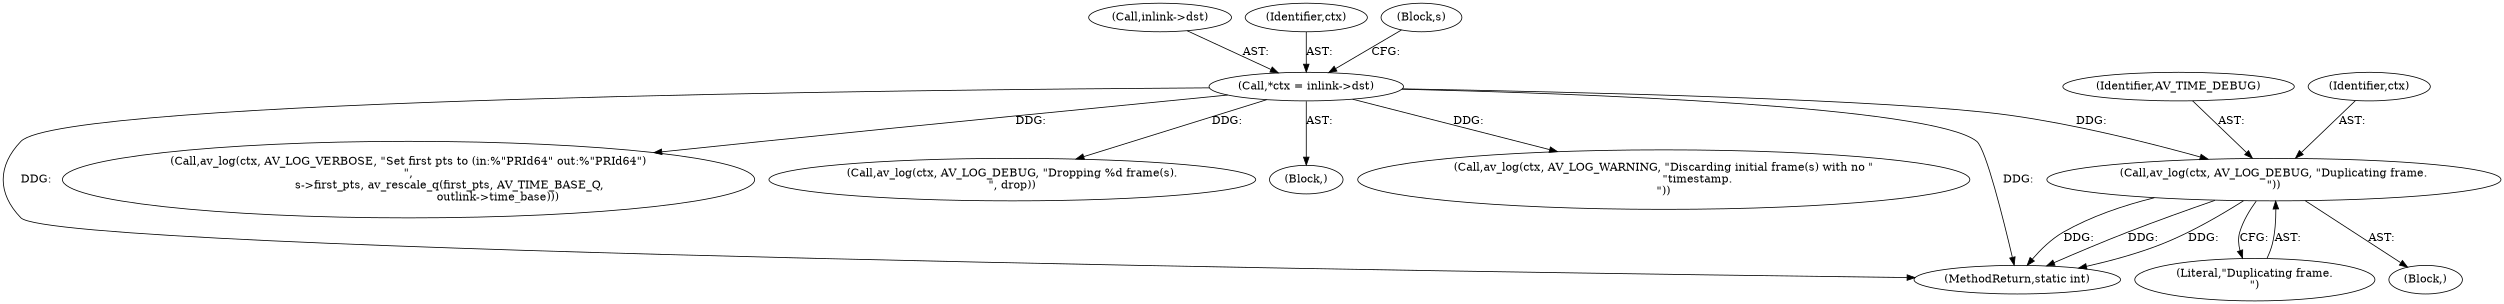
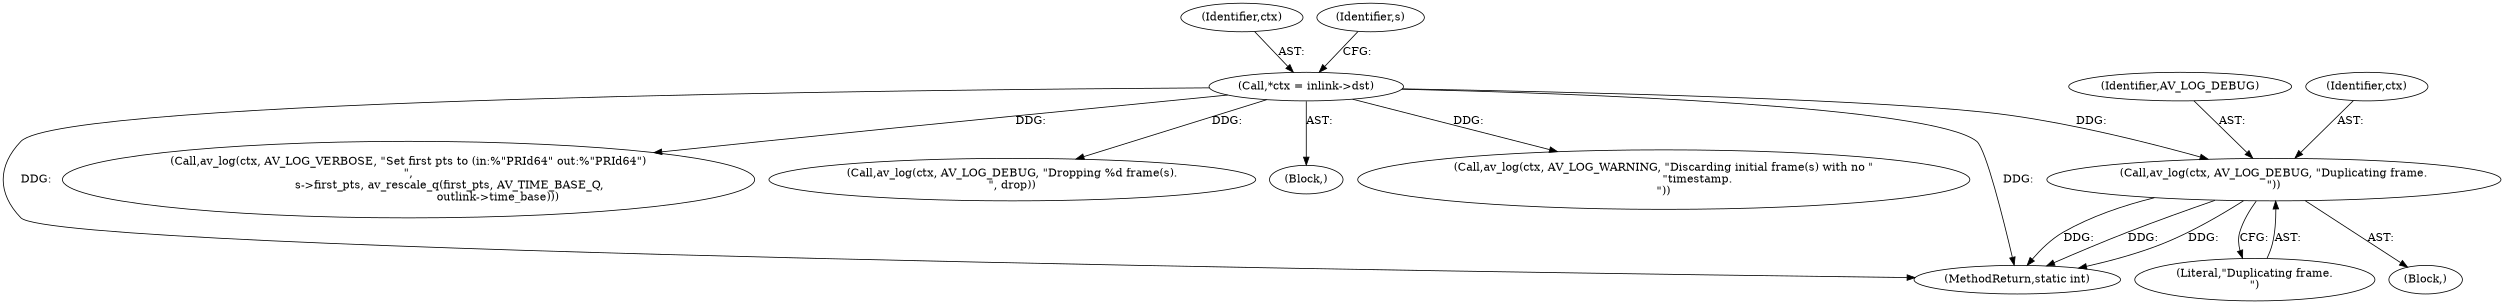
(1160, 17) -> none
(1421, 17) -> (1371, 17)
(2179, 87) -> (2180, 87)
